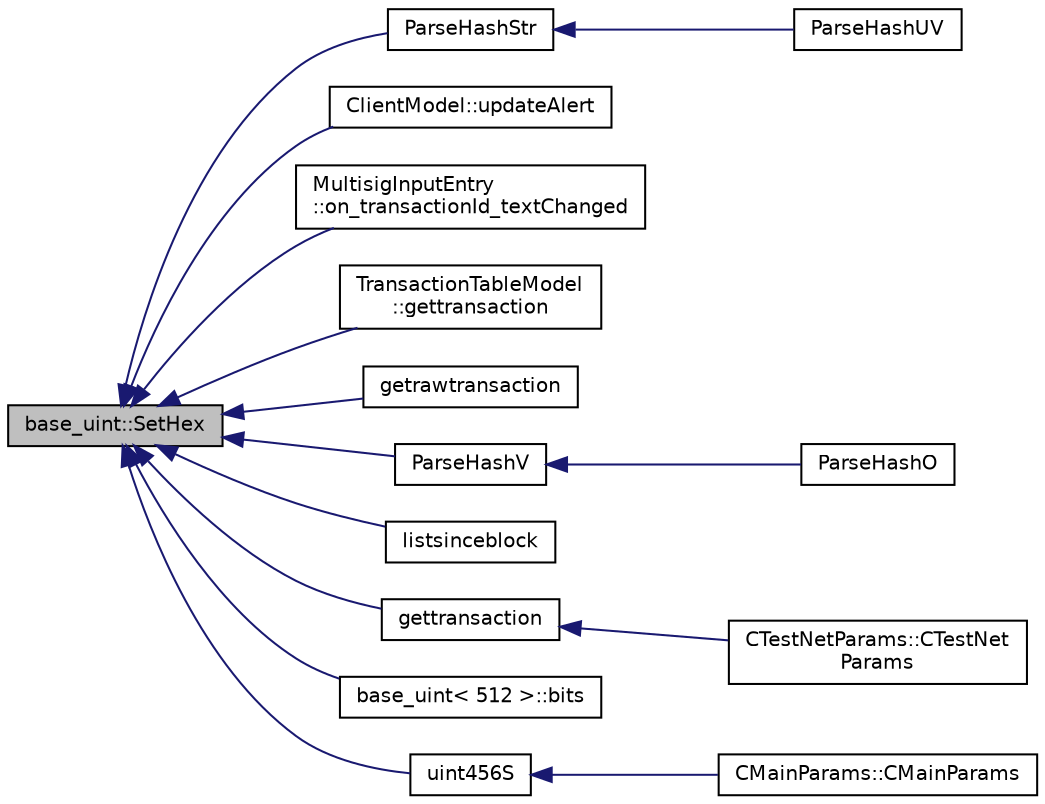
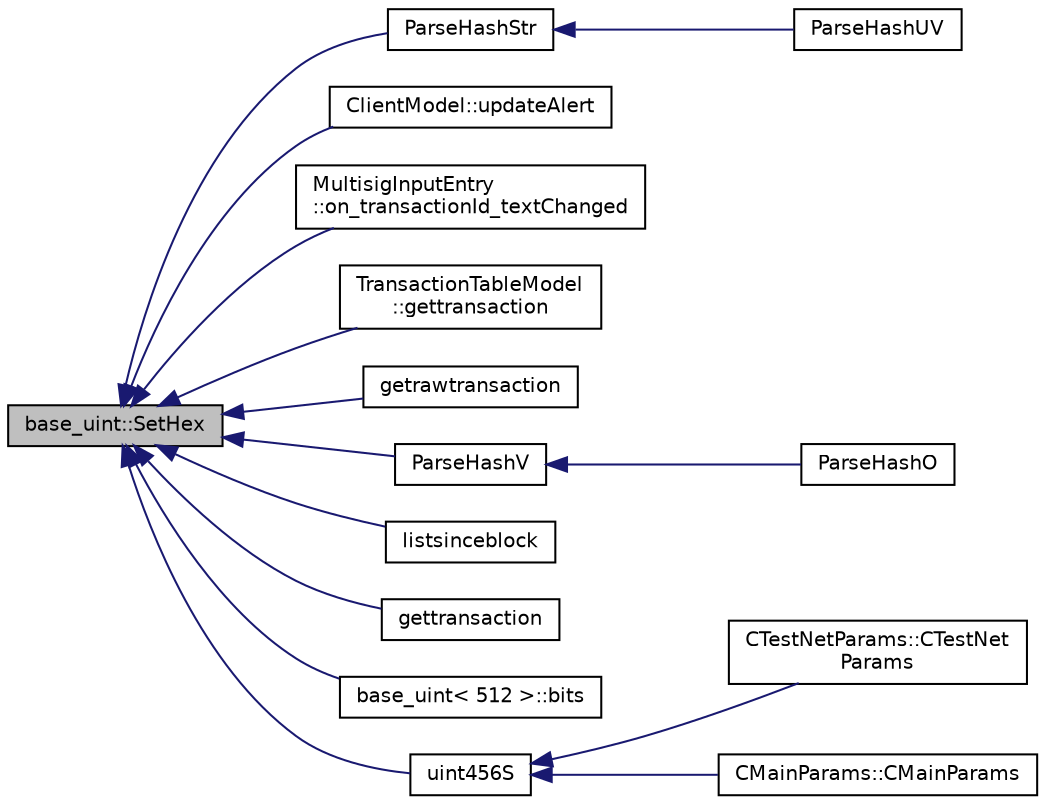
(655, 634) -> (677, 726)
